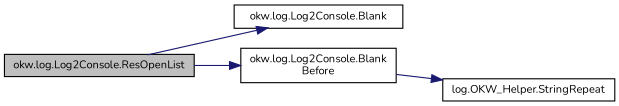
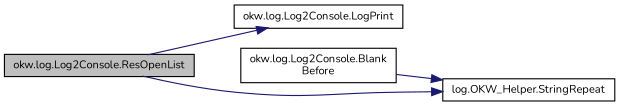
(318, 17) -> (318, 17)
(212, 65) -> (286, 95)
